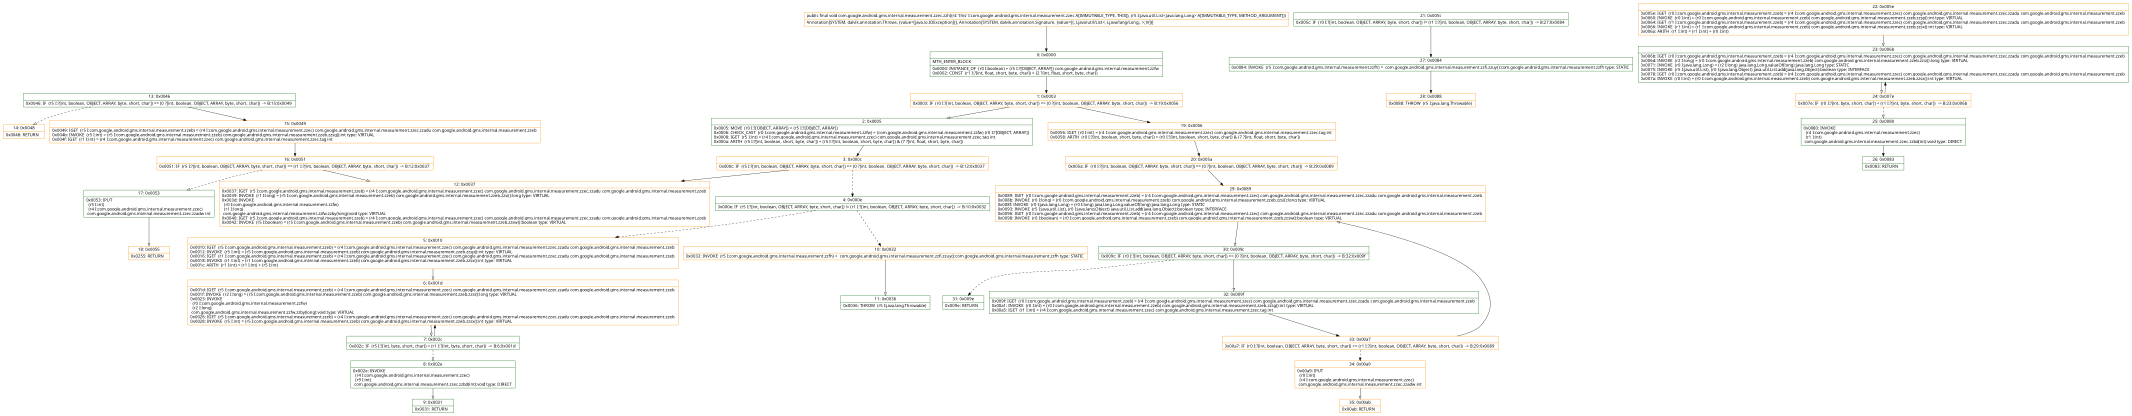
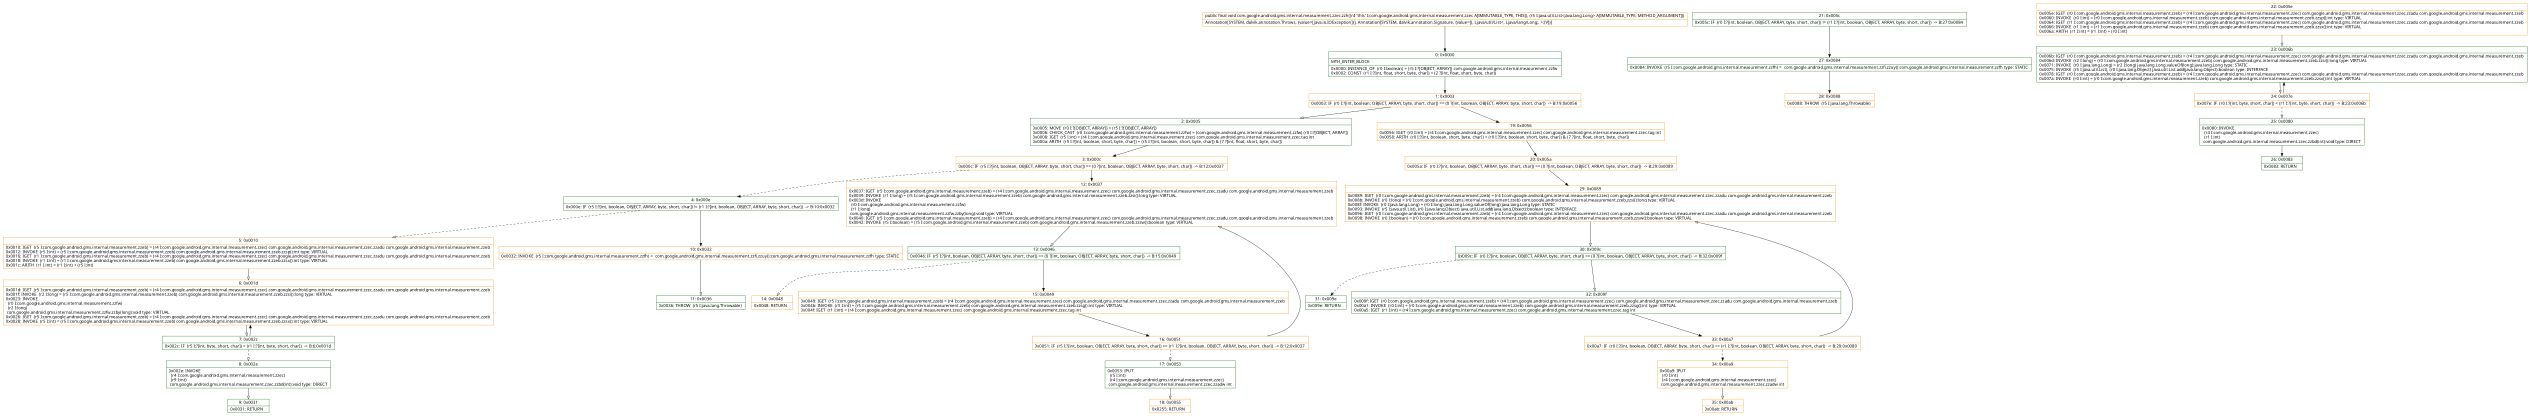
(717, 226) -> (518, 224)
(868, 227) -> (701, 227)
none -> (1061, 235)
